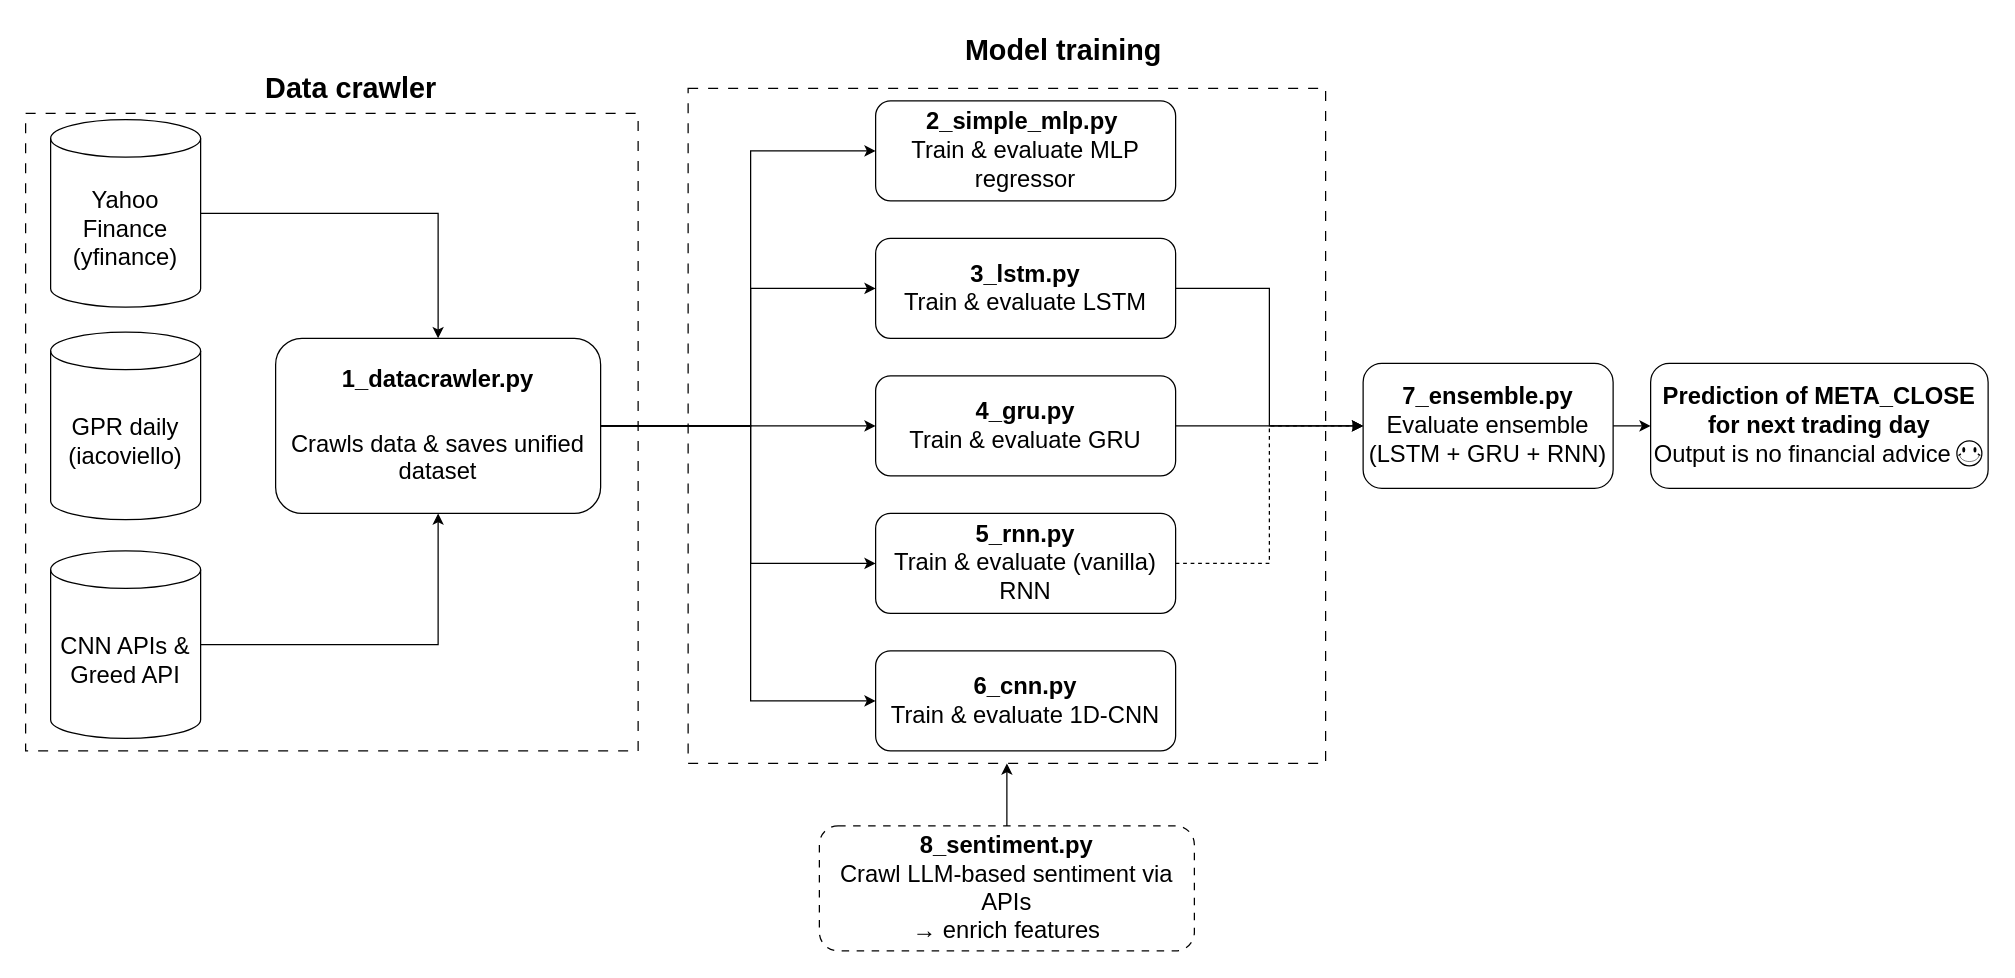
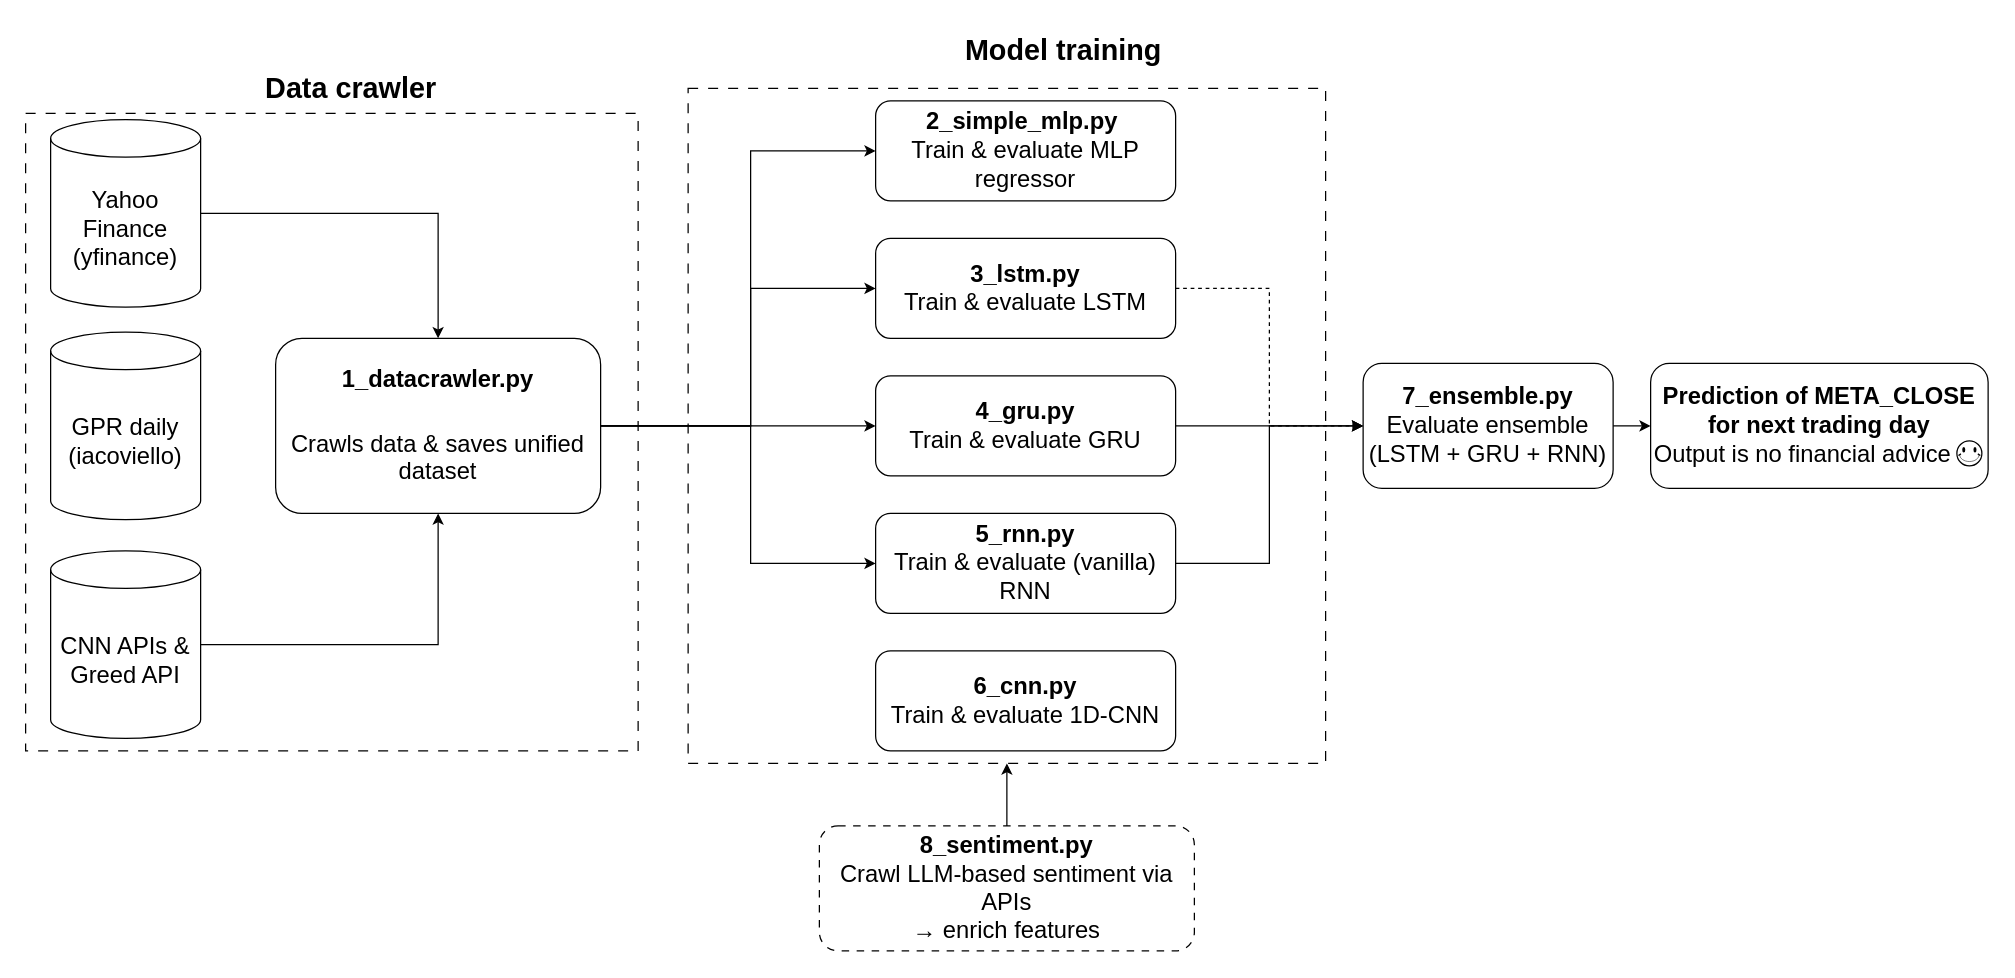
(1269, 309) -> (1269, 309)
(1269, 542) -> (1269, 542)
(751, 692) -> none
